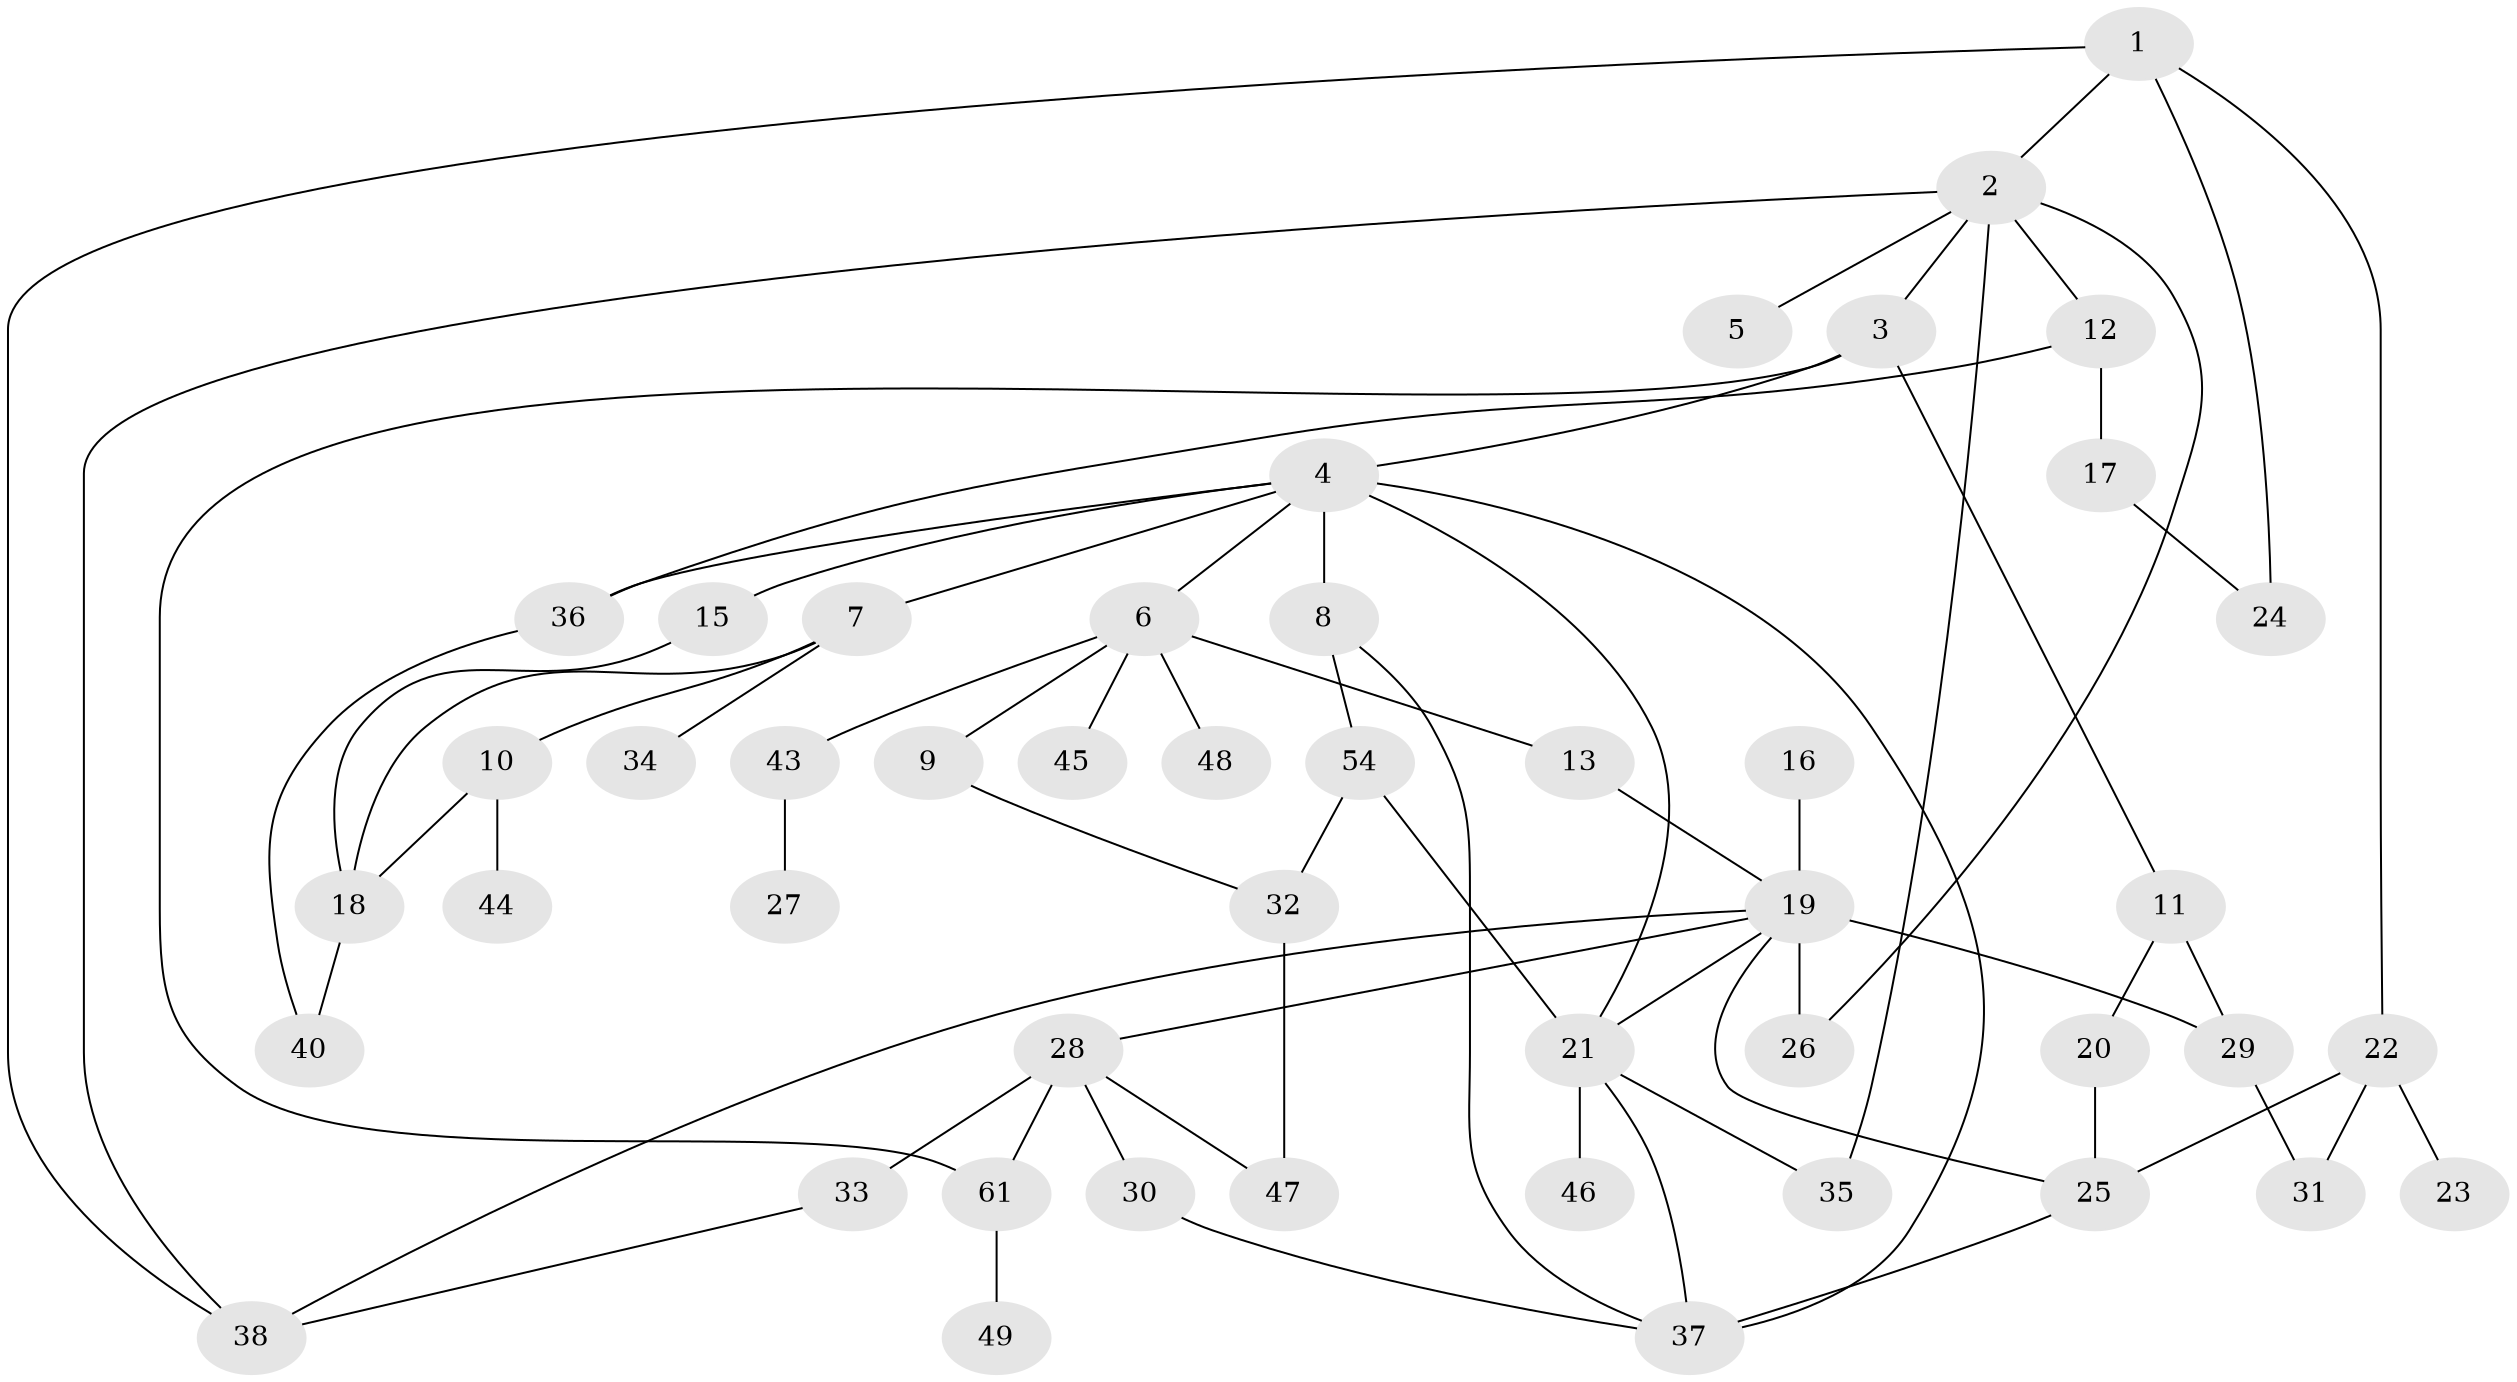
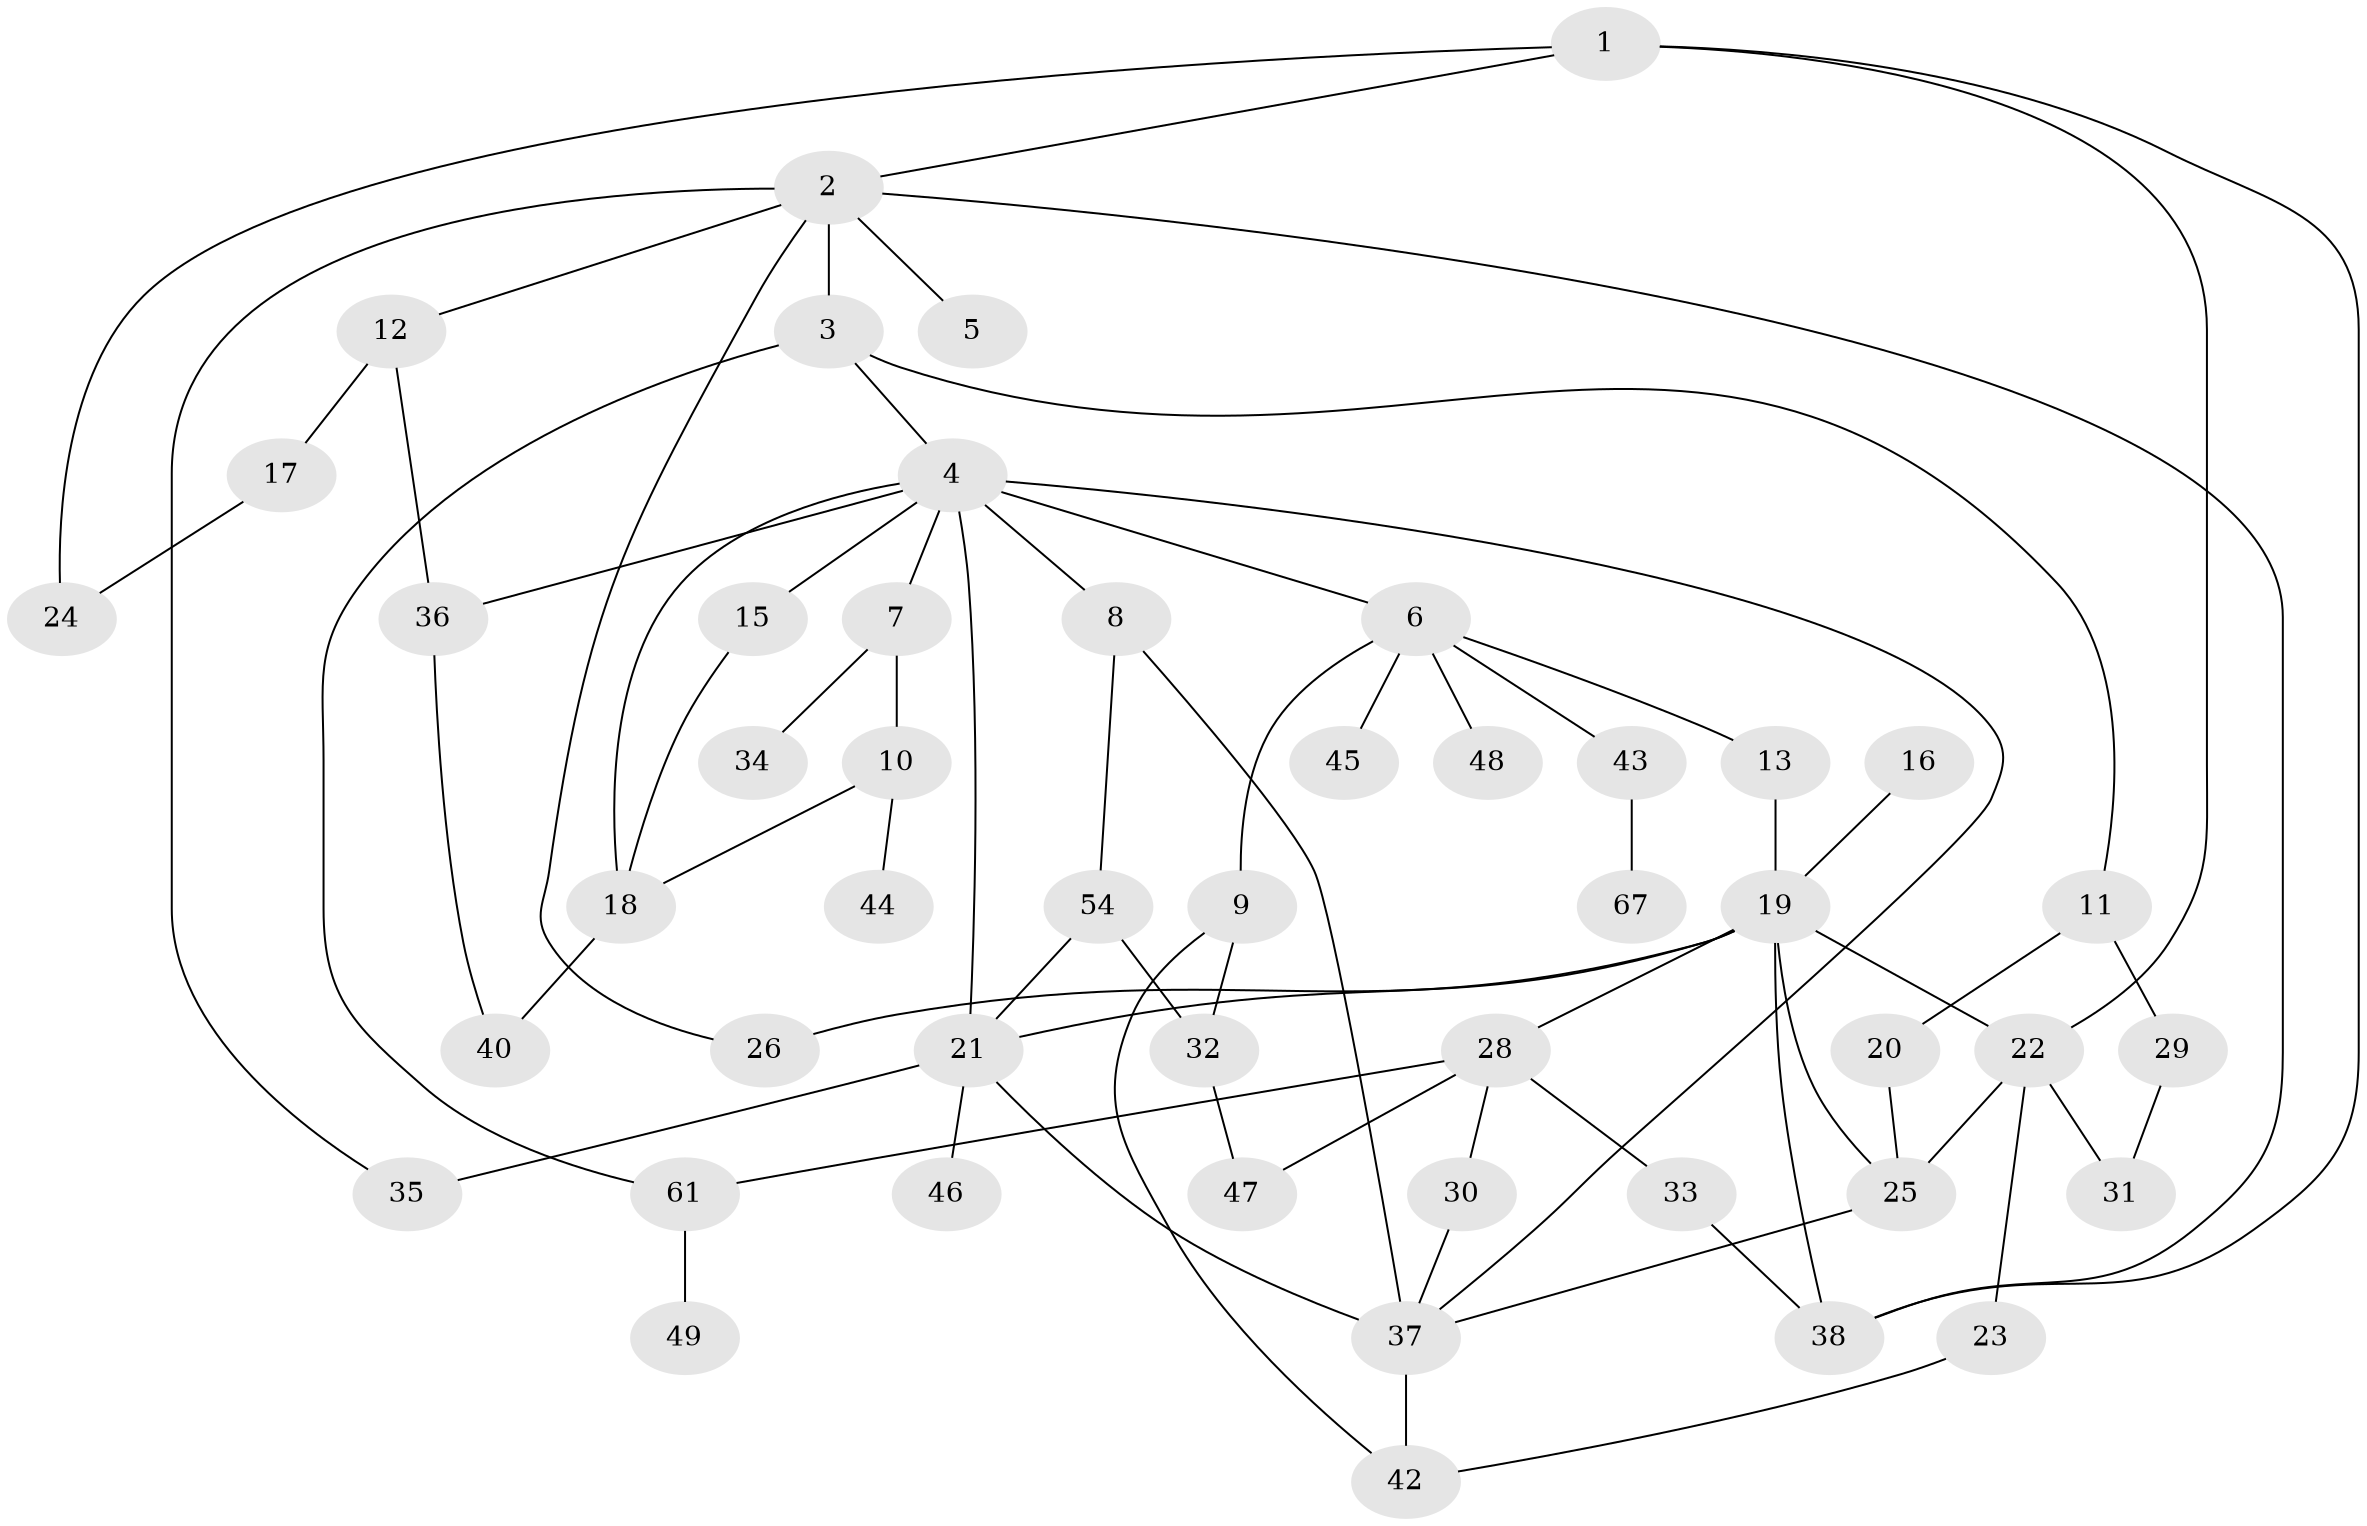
(494, 687) -> (664, 607)
(785, 907) -> (1632, 907)
(2025, 968) -> (1902, 978)
none -> (1406, 1482)
